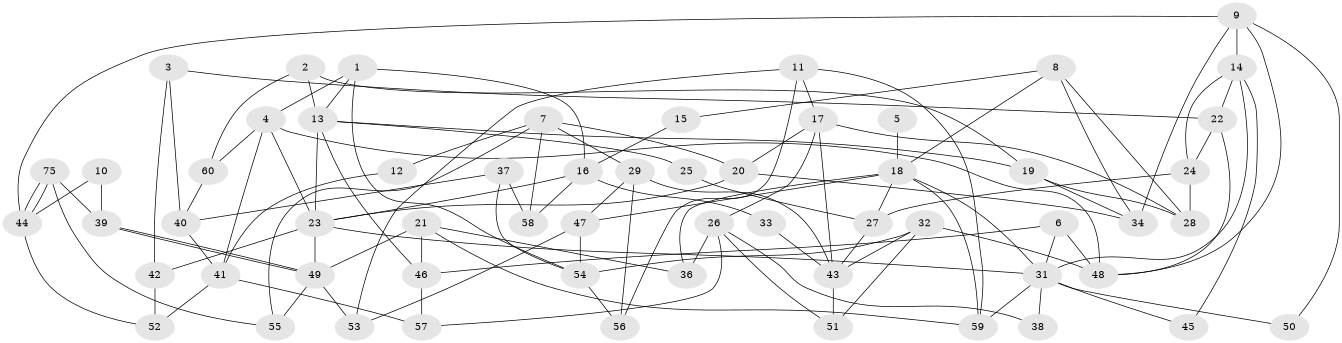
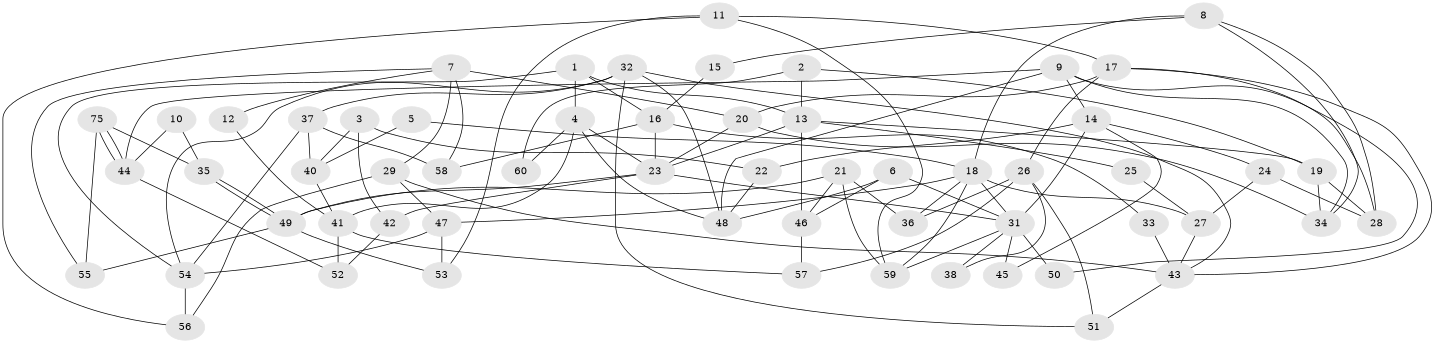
none -> (467, 94)
(1204, 146) -> none
(195, 198) -> (354, 149)
(102, 223) -> (204, 172)
